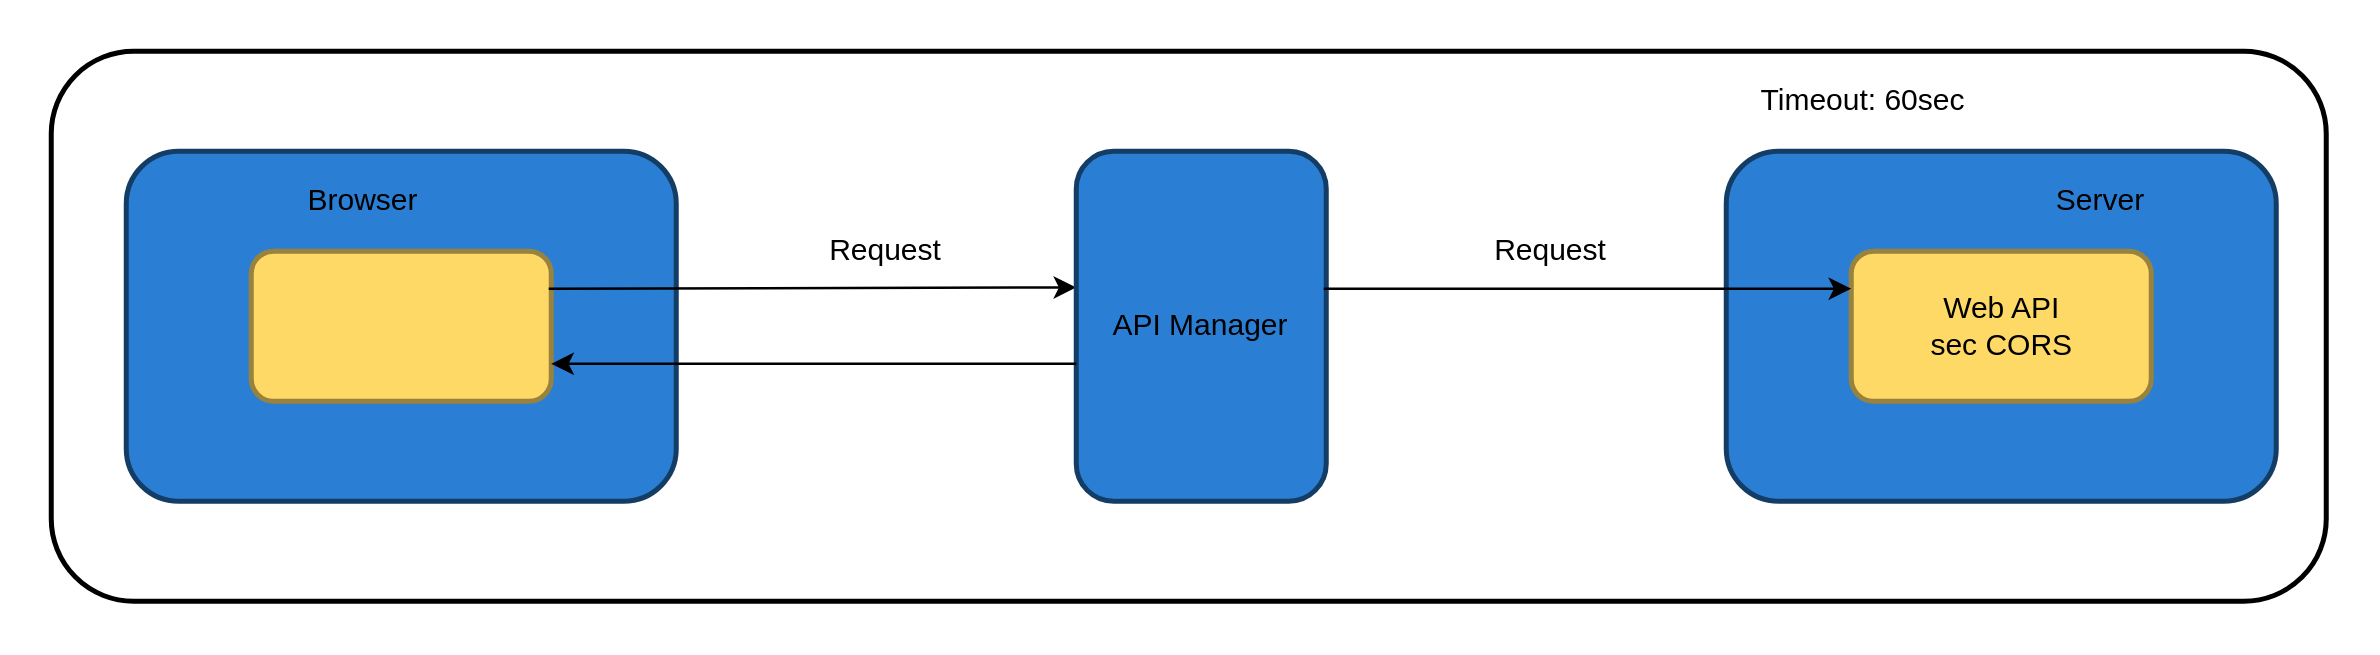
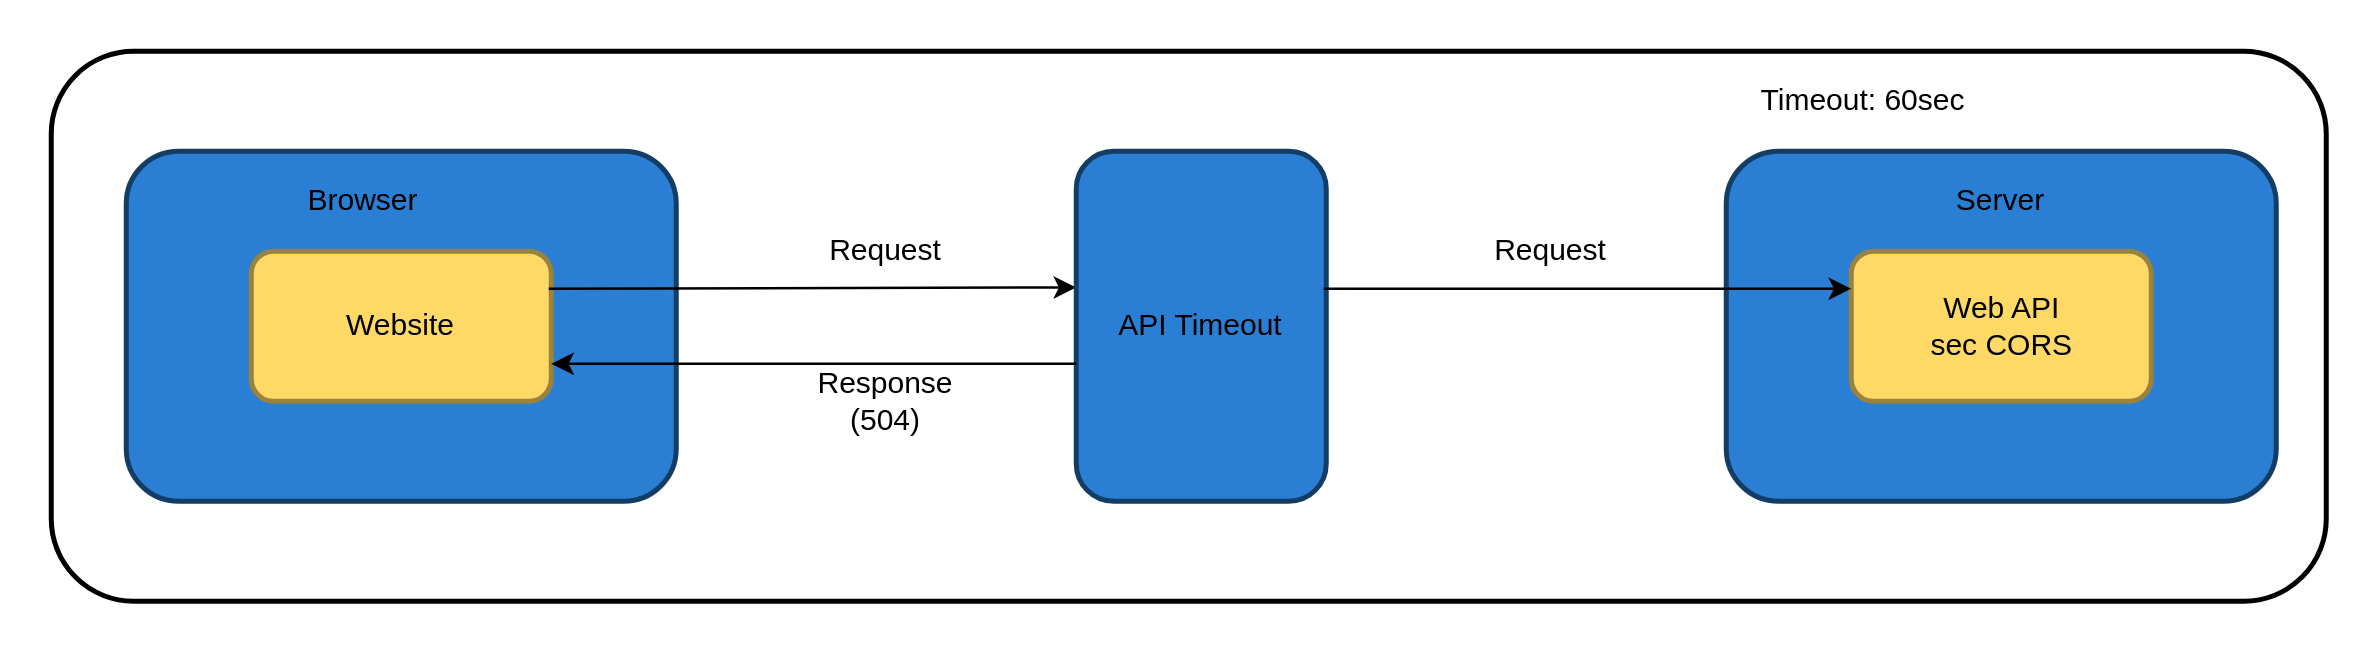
(2101, 201) -> (2001, 201)
none -> (401, 326)
(1201, 326) -> (1201, 326)
none -> (886, 401)
